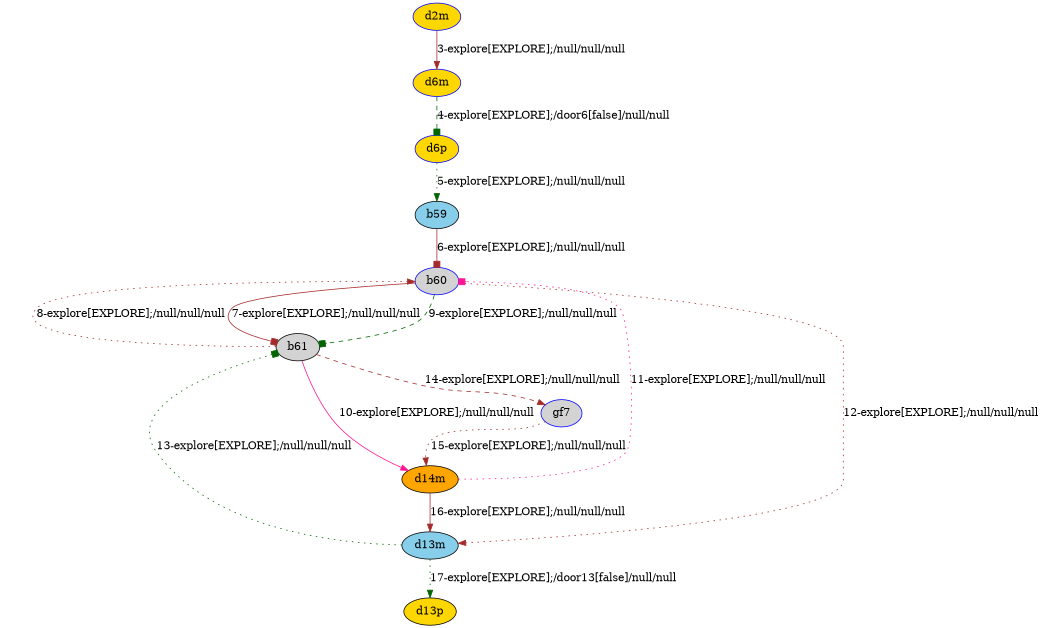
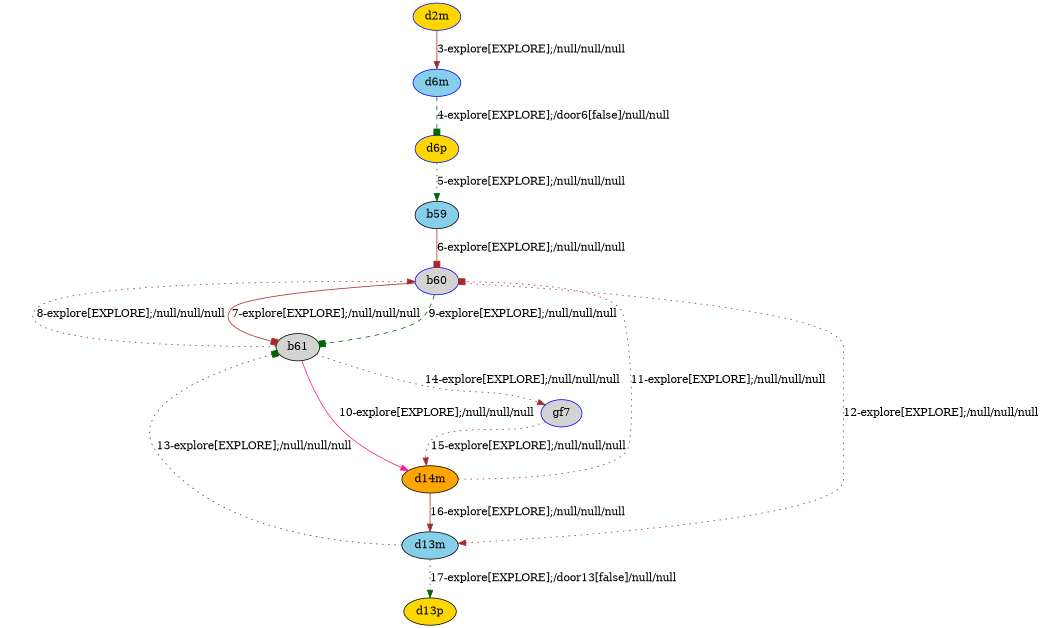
(437, 83) -> (437, 83)
(426, 386) -> (426, 386)
(631, 387) -> (631, 387)
